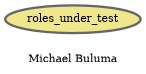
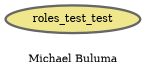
(73, 19) -> (73, 19)
